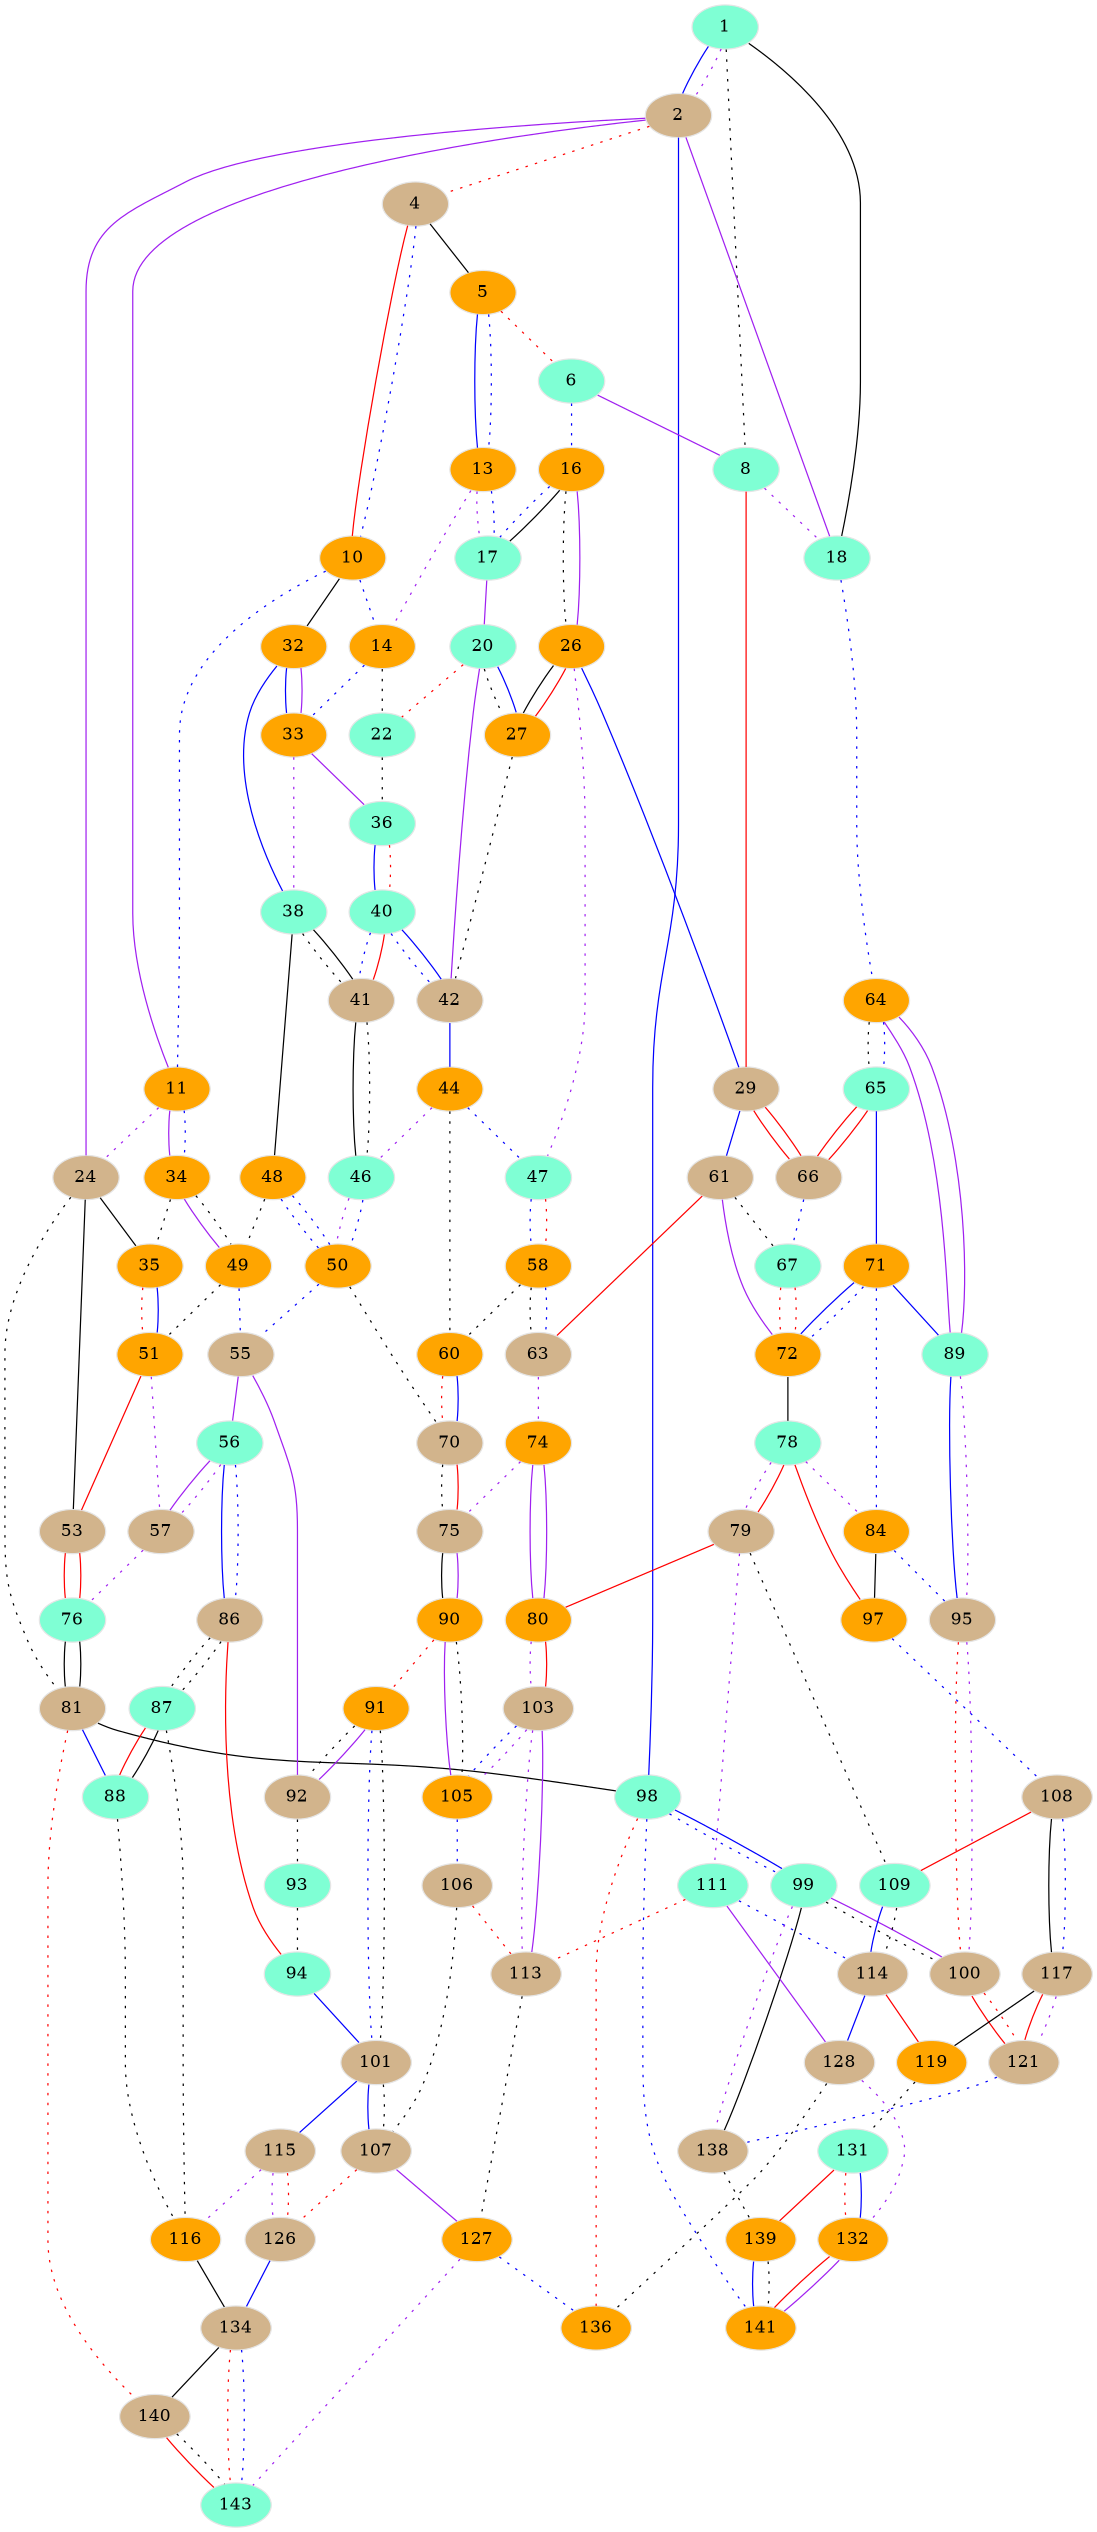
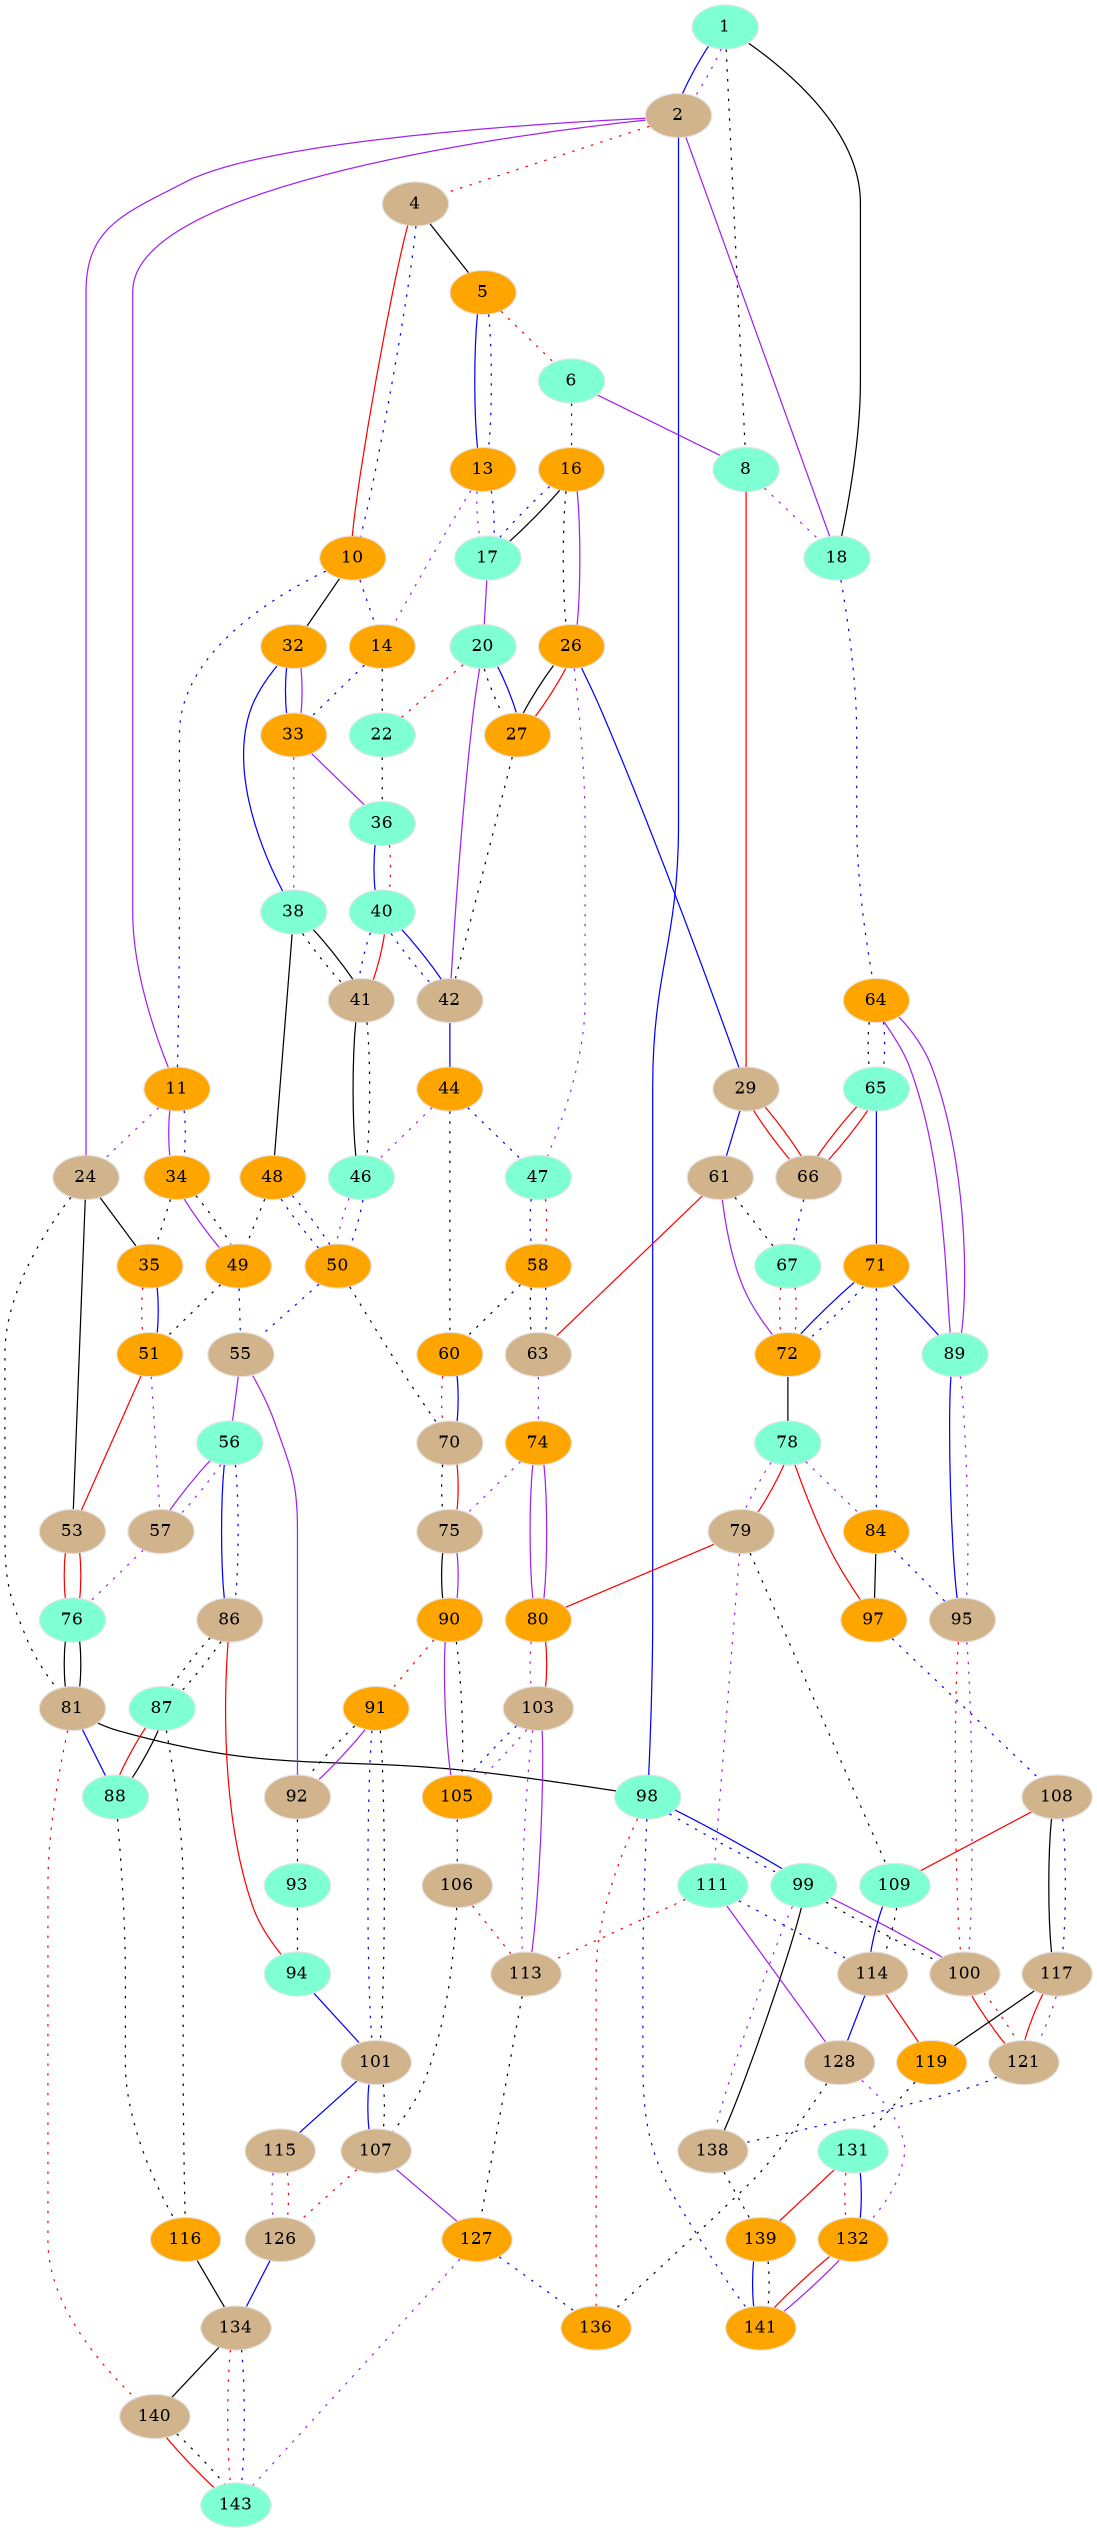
(233, 2195) -> none
